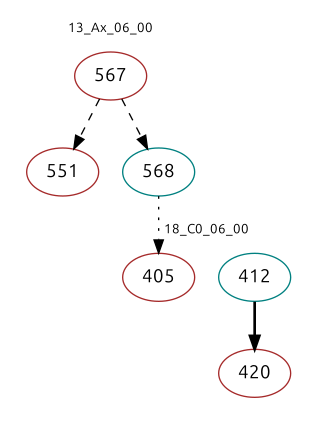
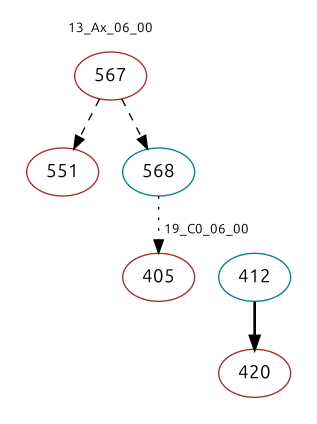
(207, 230) -> (207, 230)
